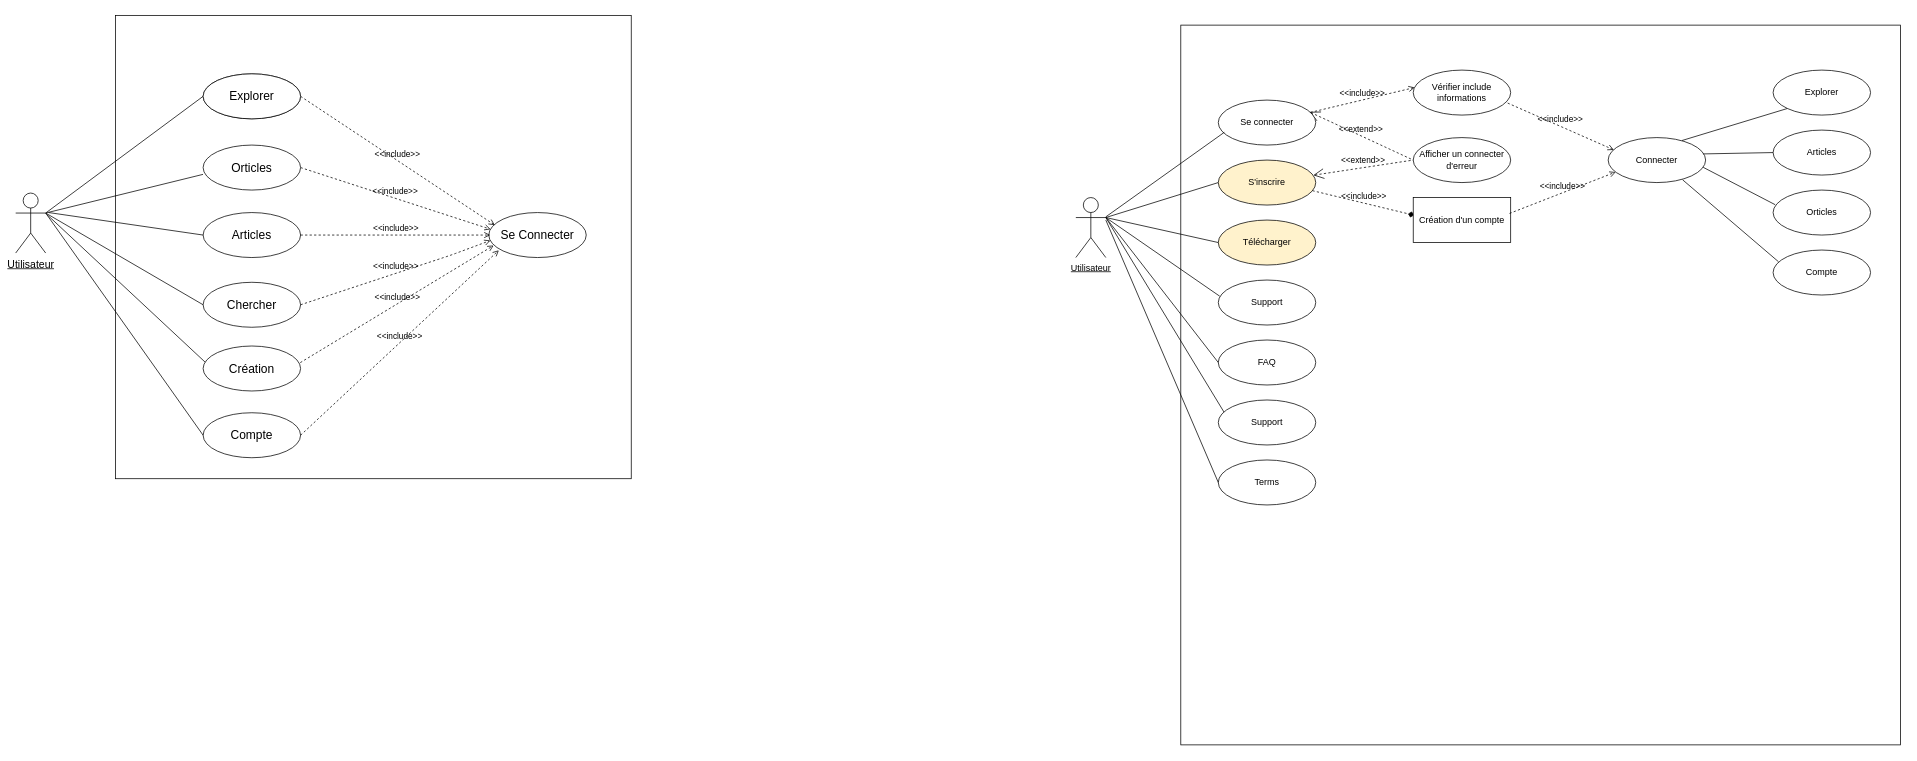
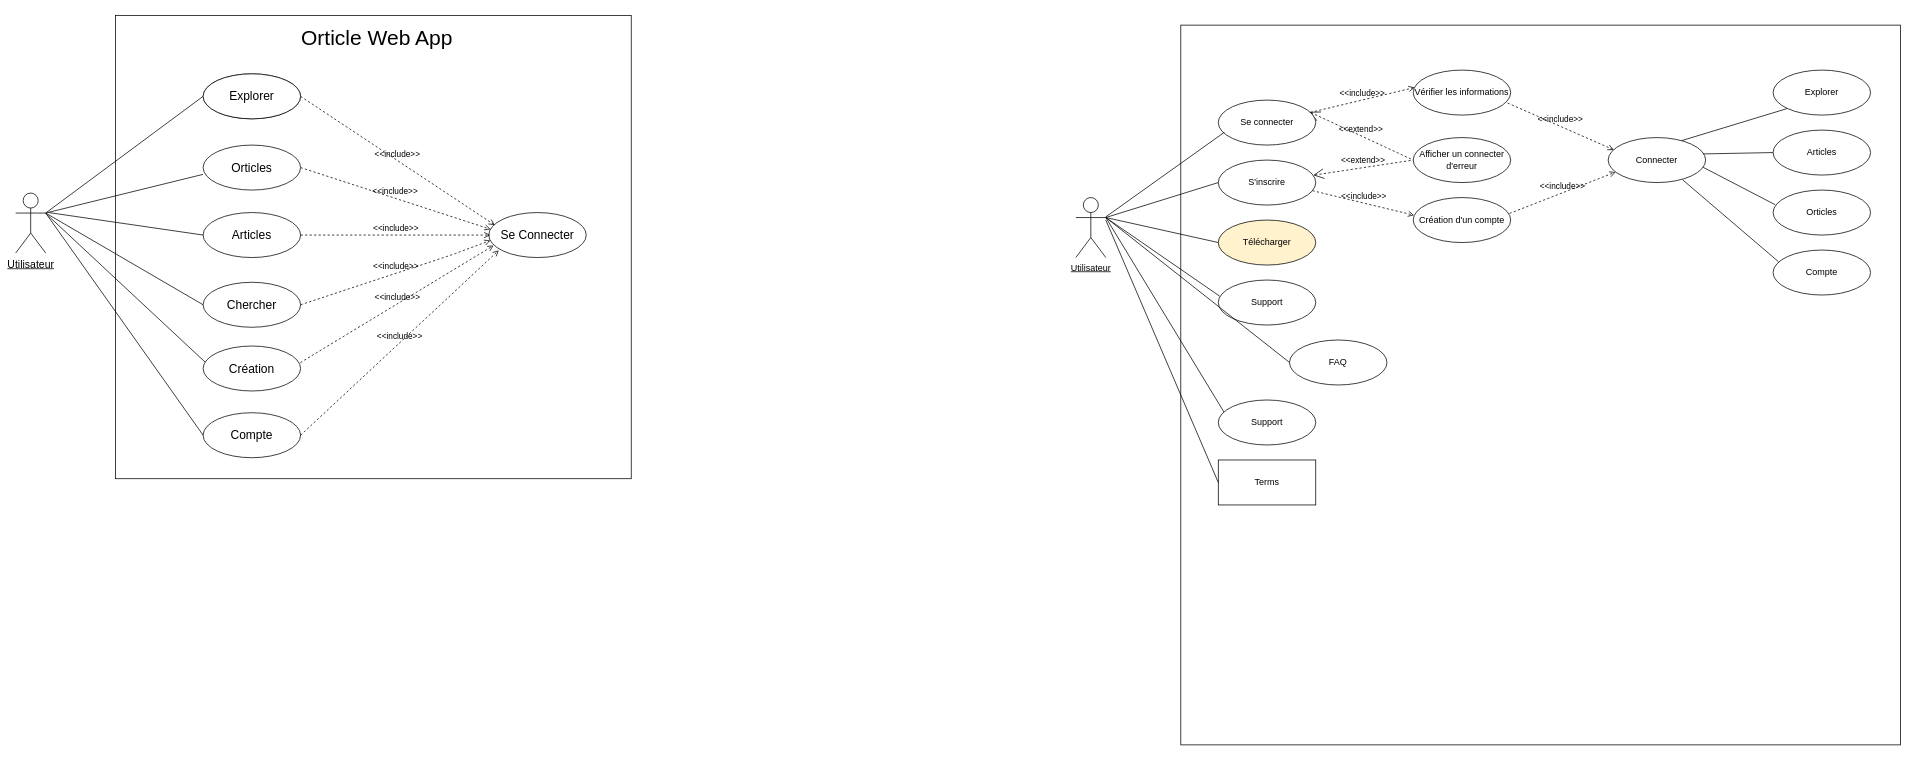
none -> (377, 38)
(1462, 93) -> (1462, 93)
(1267, 183) -> (1267, 183)
(1407, 213) -> (1409, 214)
(1462, 220) -> (1462, 220)
(1267, 363) -> (1338, 363)
(1267, 483) -> (1267, 483)
